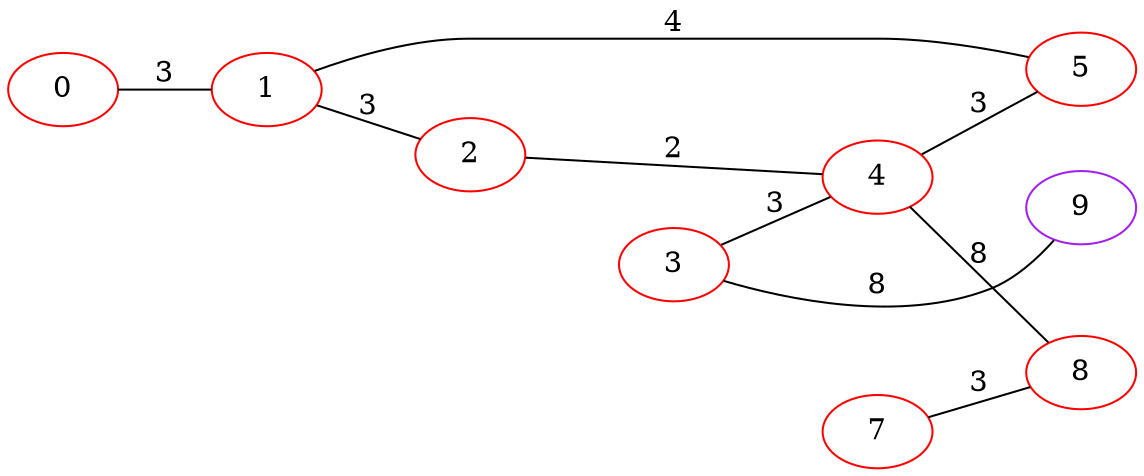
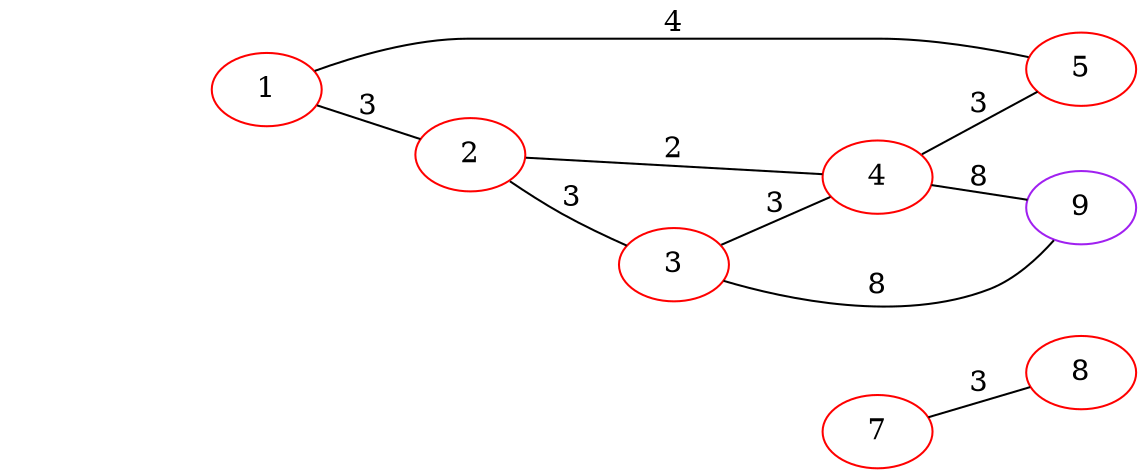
(63, 90) -> none
none -> (567, 216)
(979, 275) -> (980, 192)
